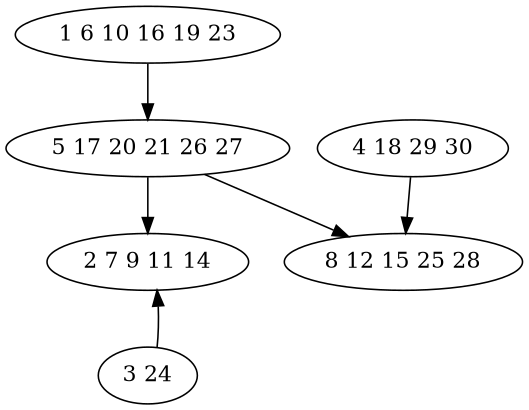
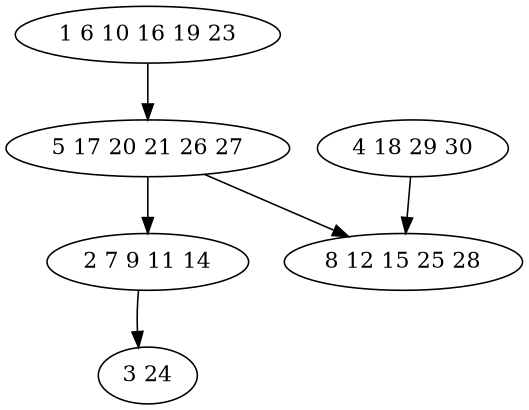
(158, 327) -> (137, 311)
